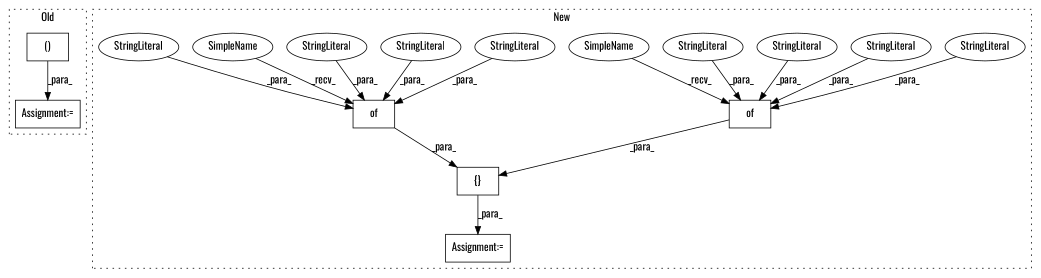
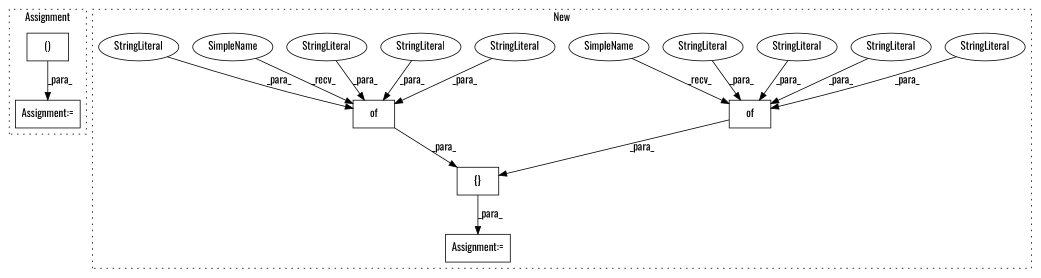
(48, 18) -> (48, 18)
